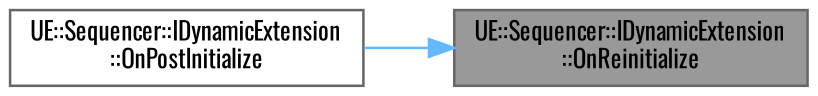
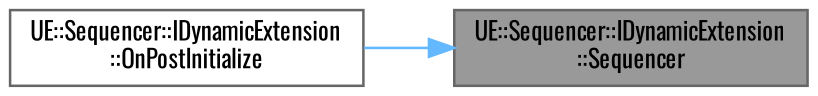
(631, 48) -> (631, 48)
